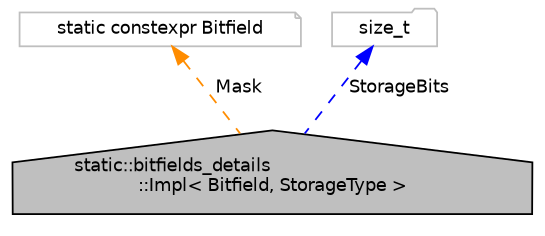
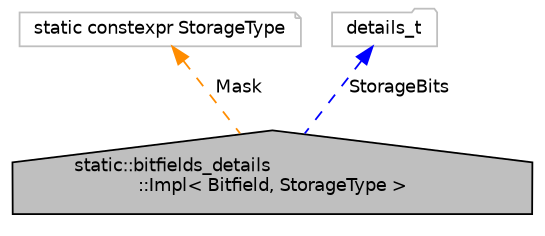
(160, 29) -> (160, 29)
(385, 29) -> (385, 29)
